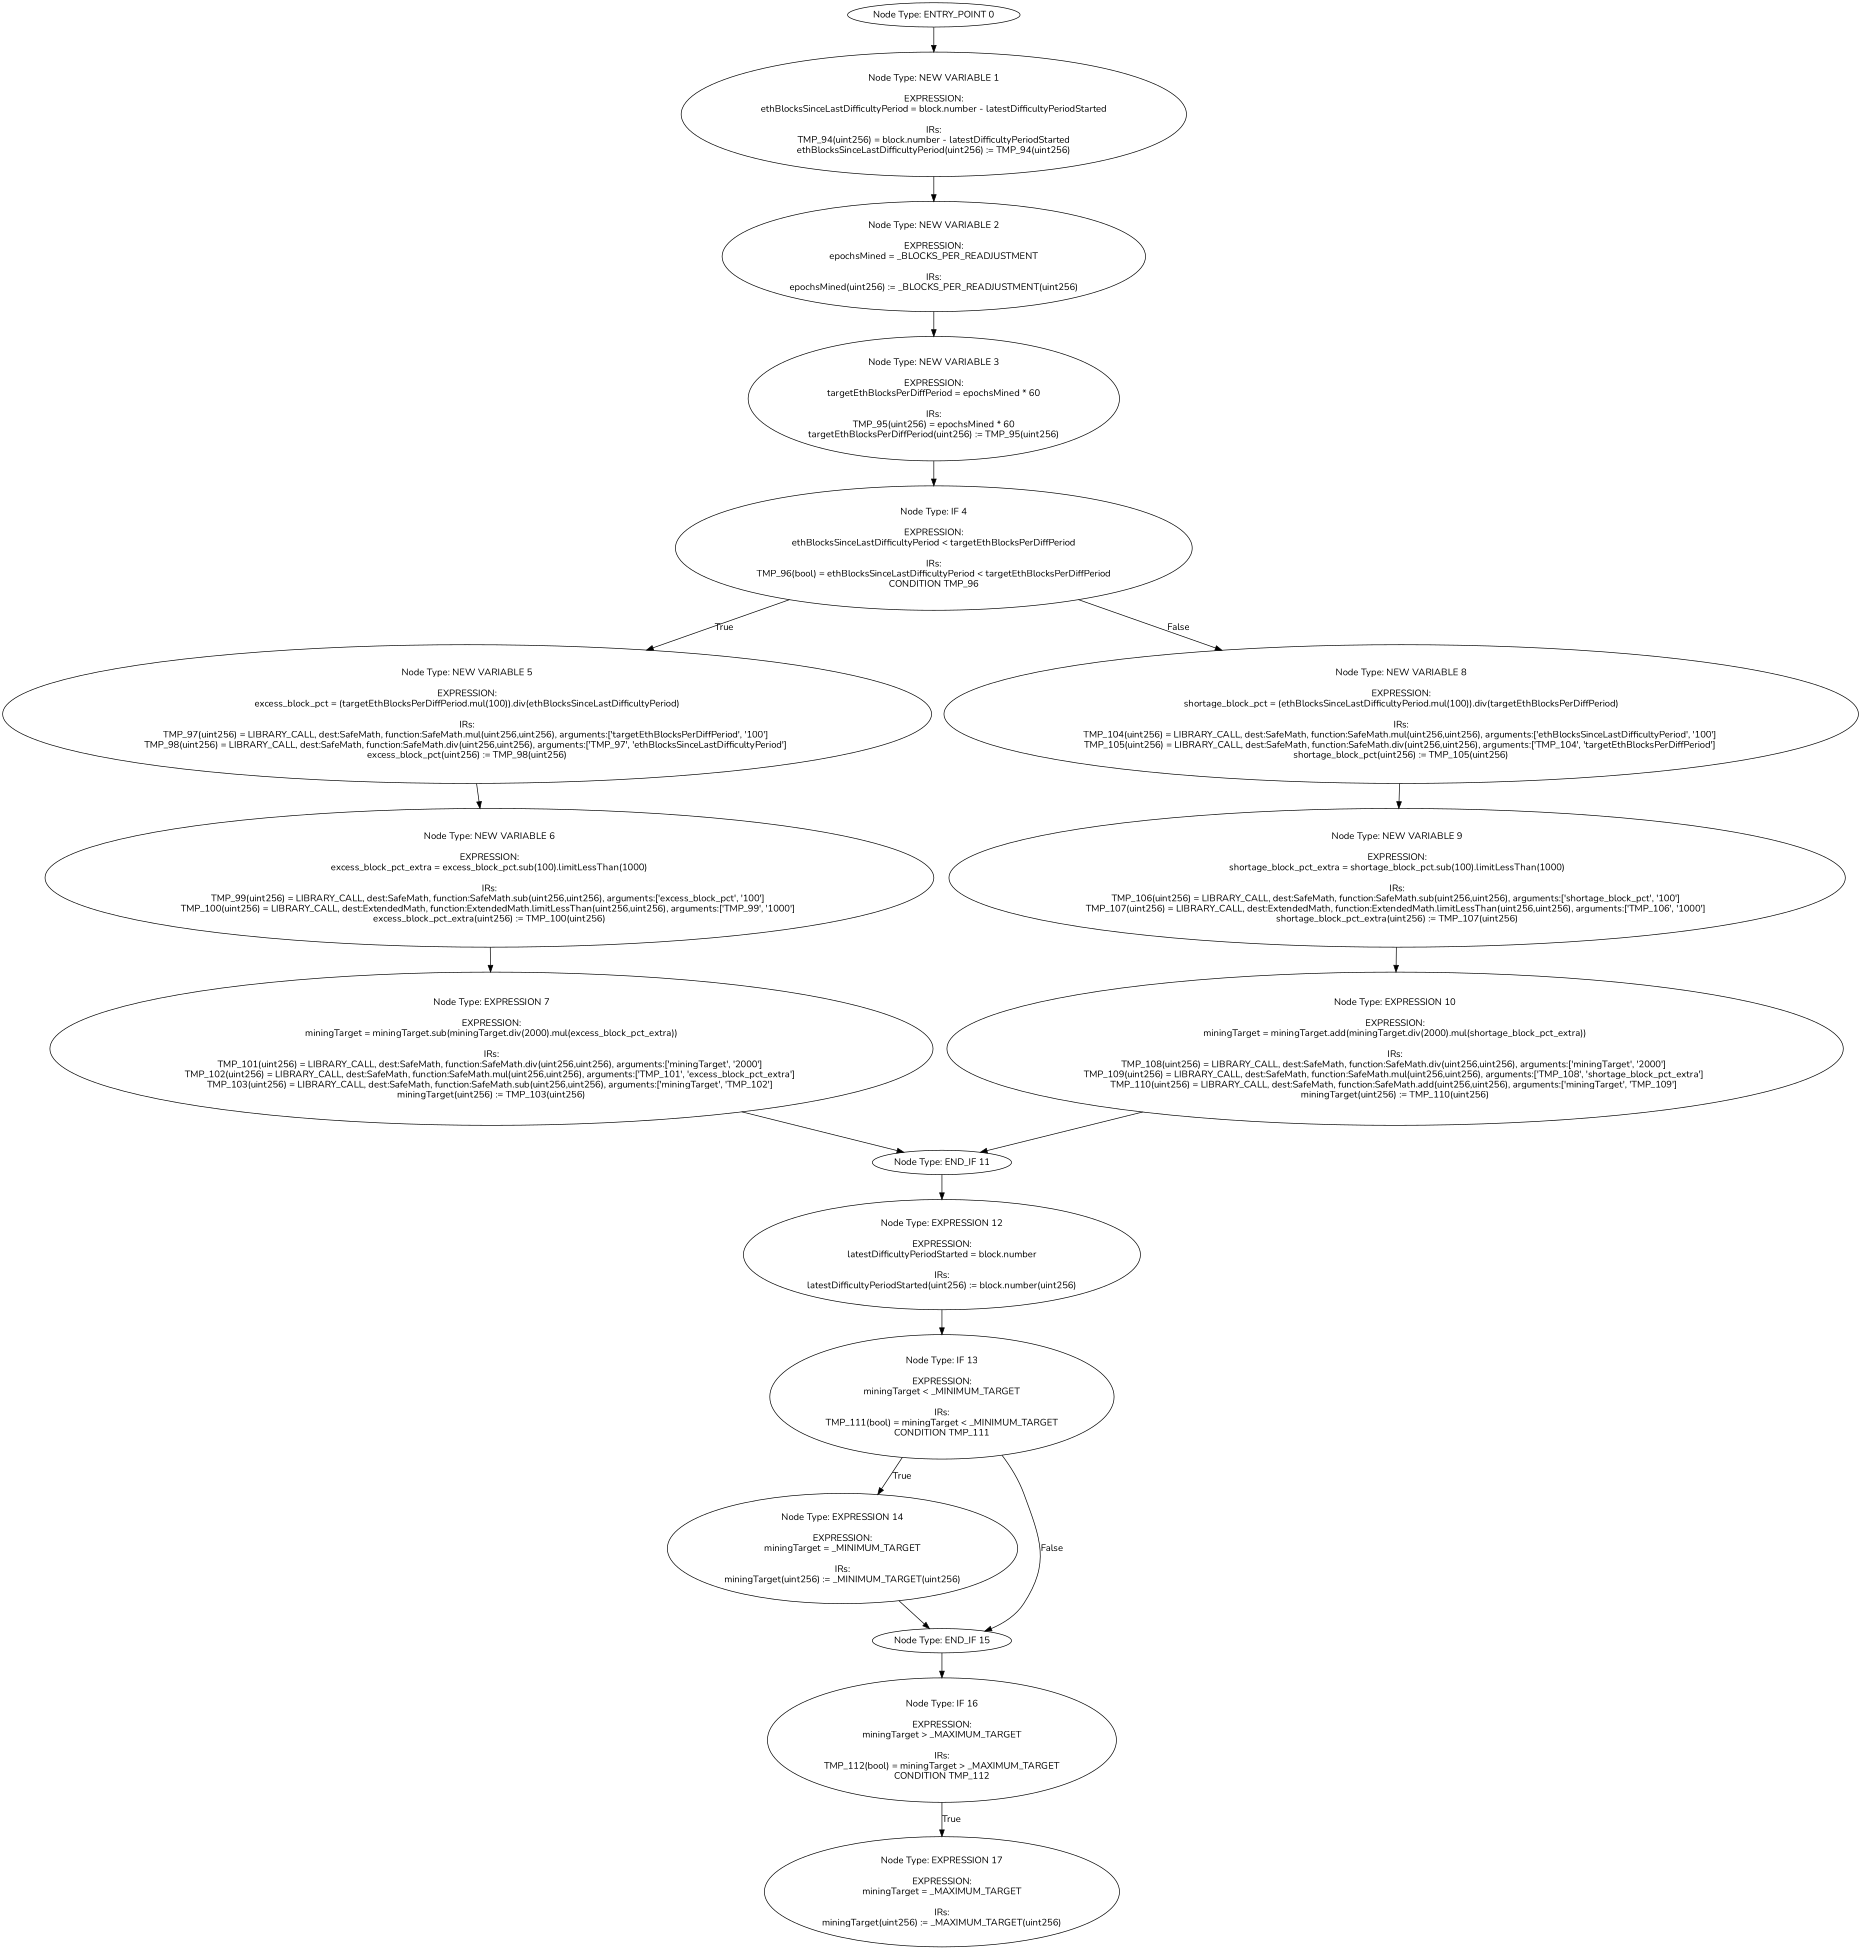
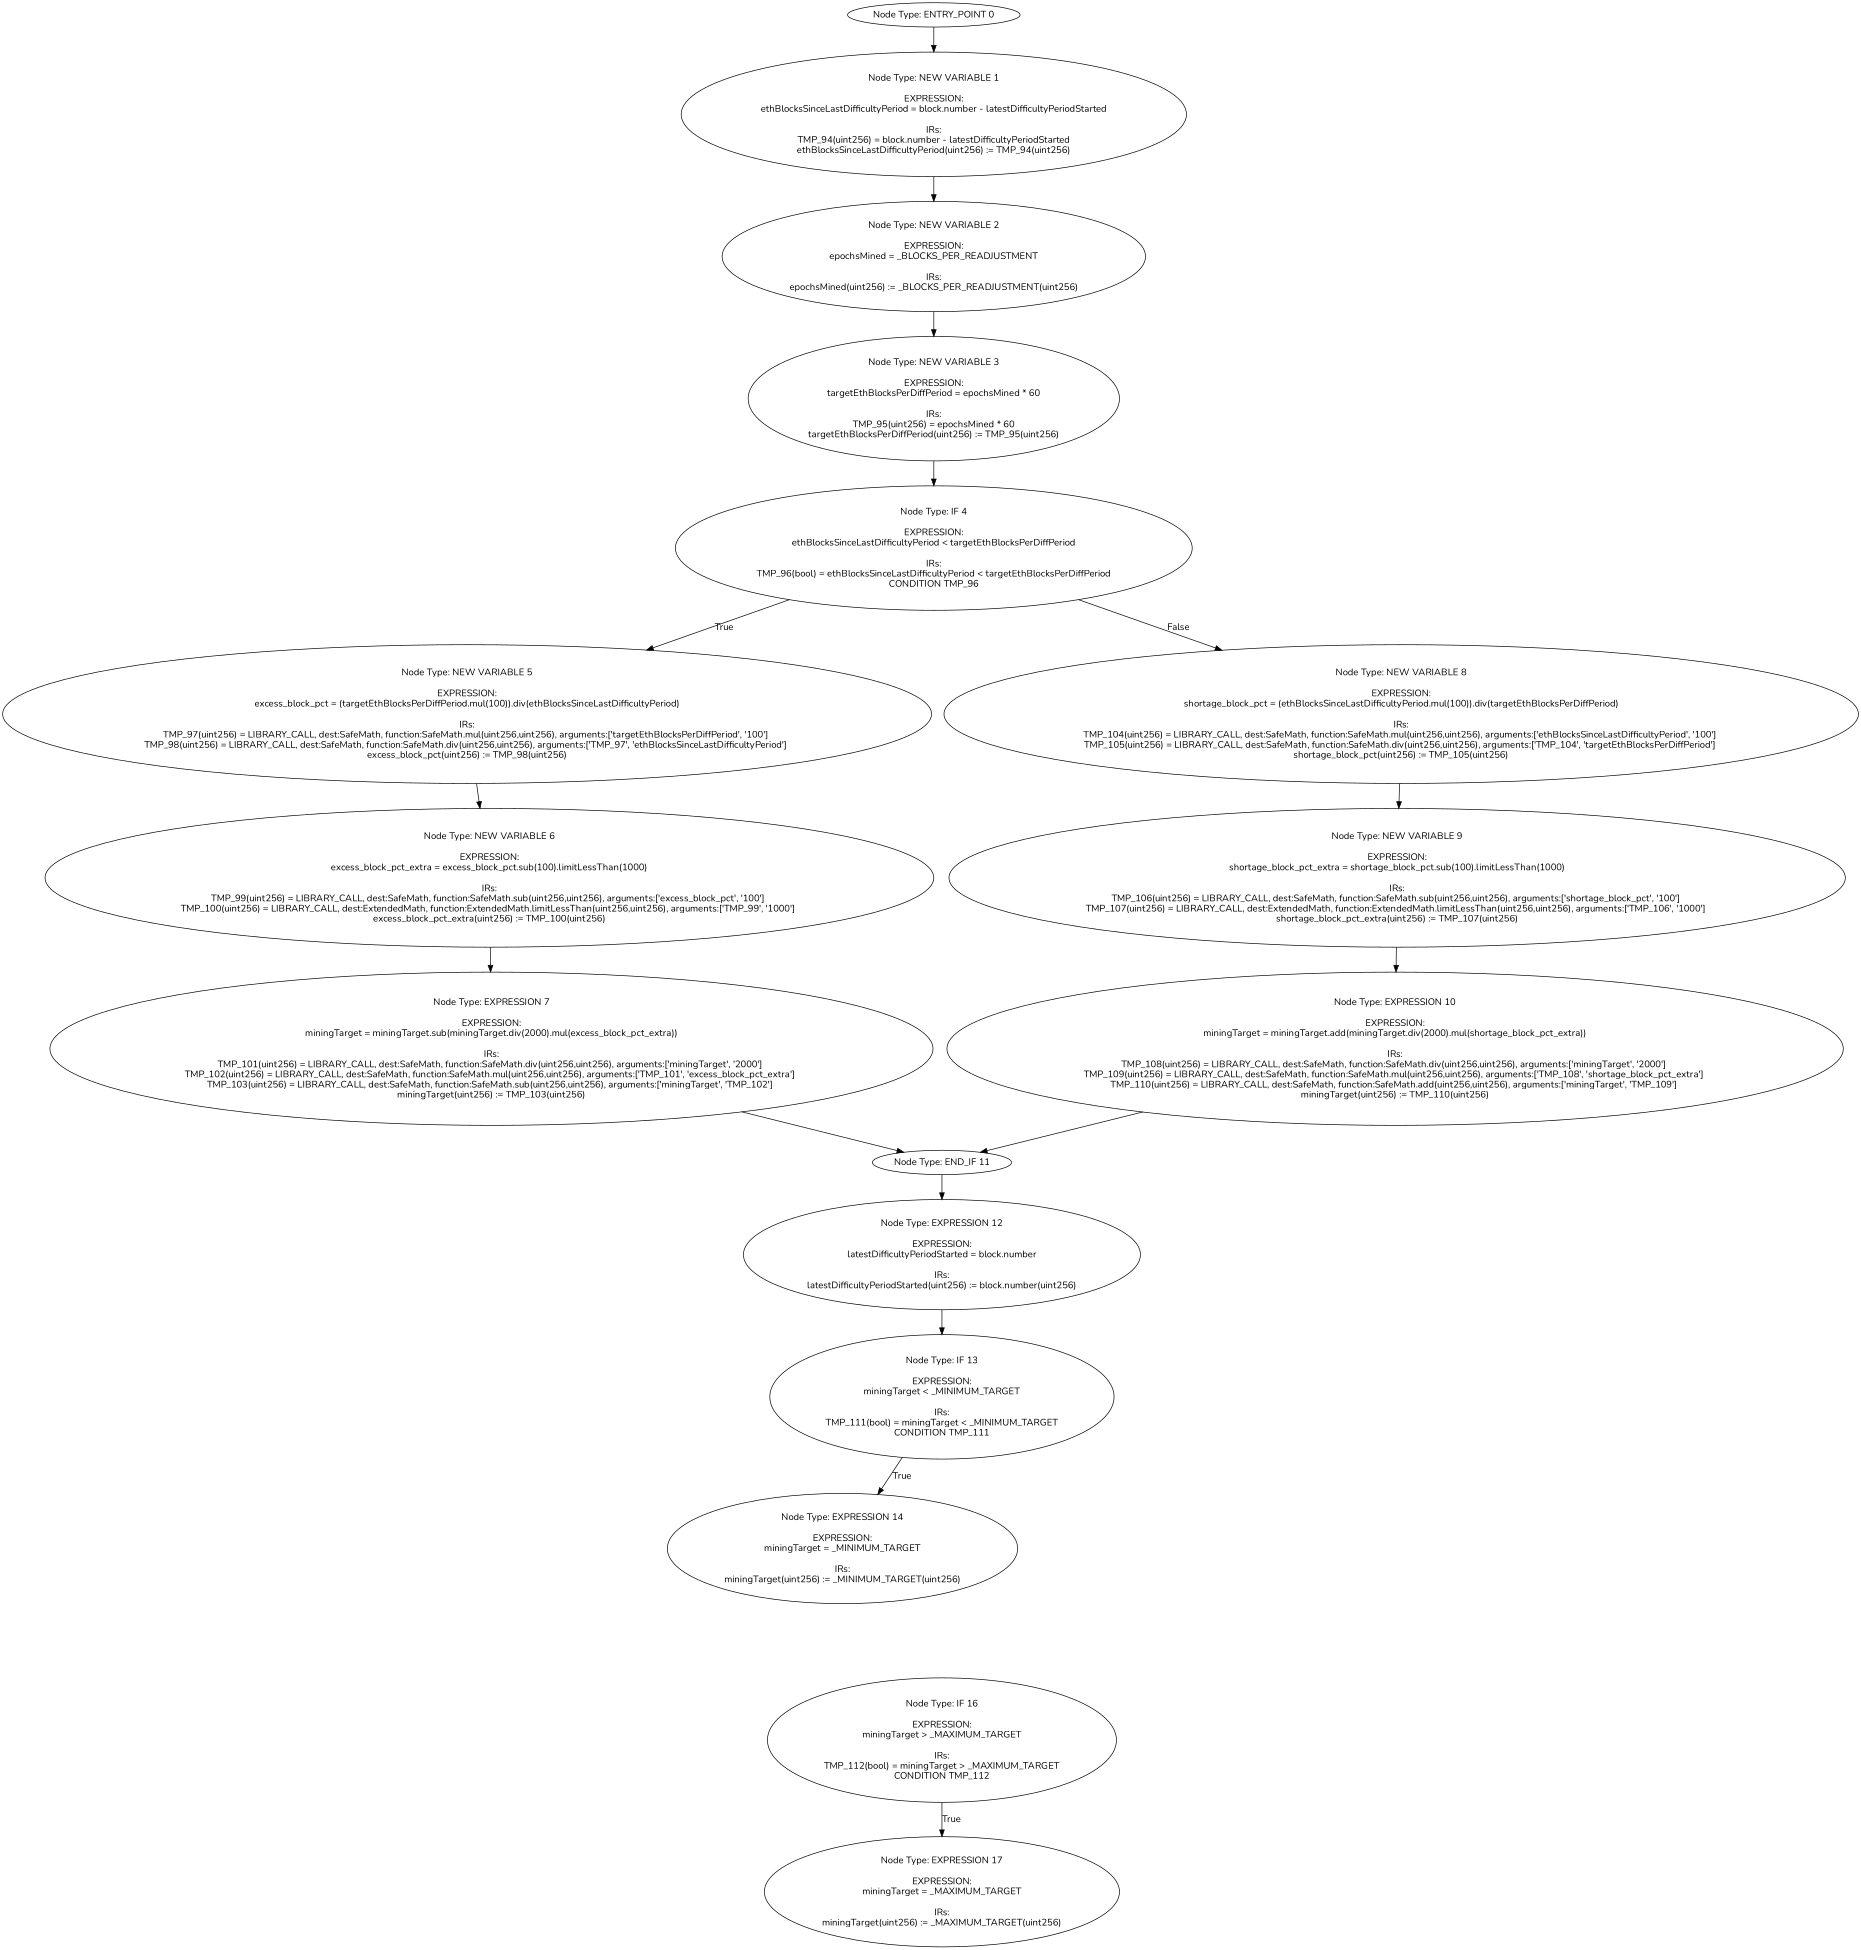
(942, 1641) -> none
